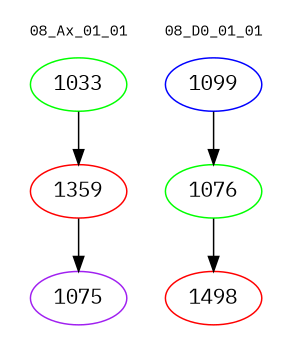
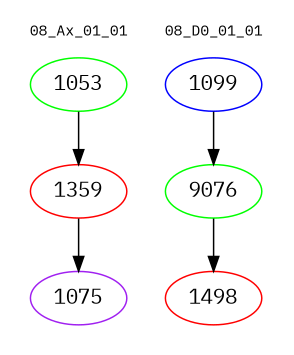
(79, 85) -> (79, 85)
(214, 191) -> (214, 191)
